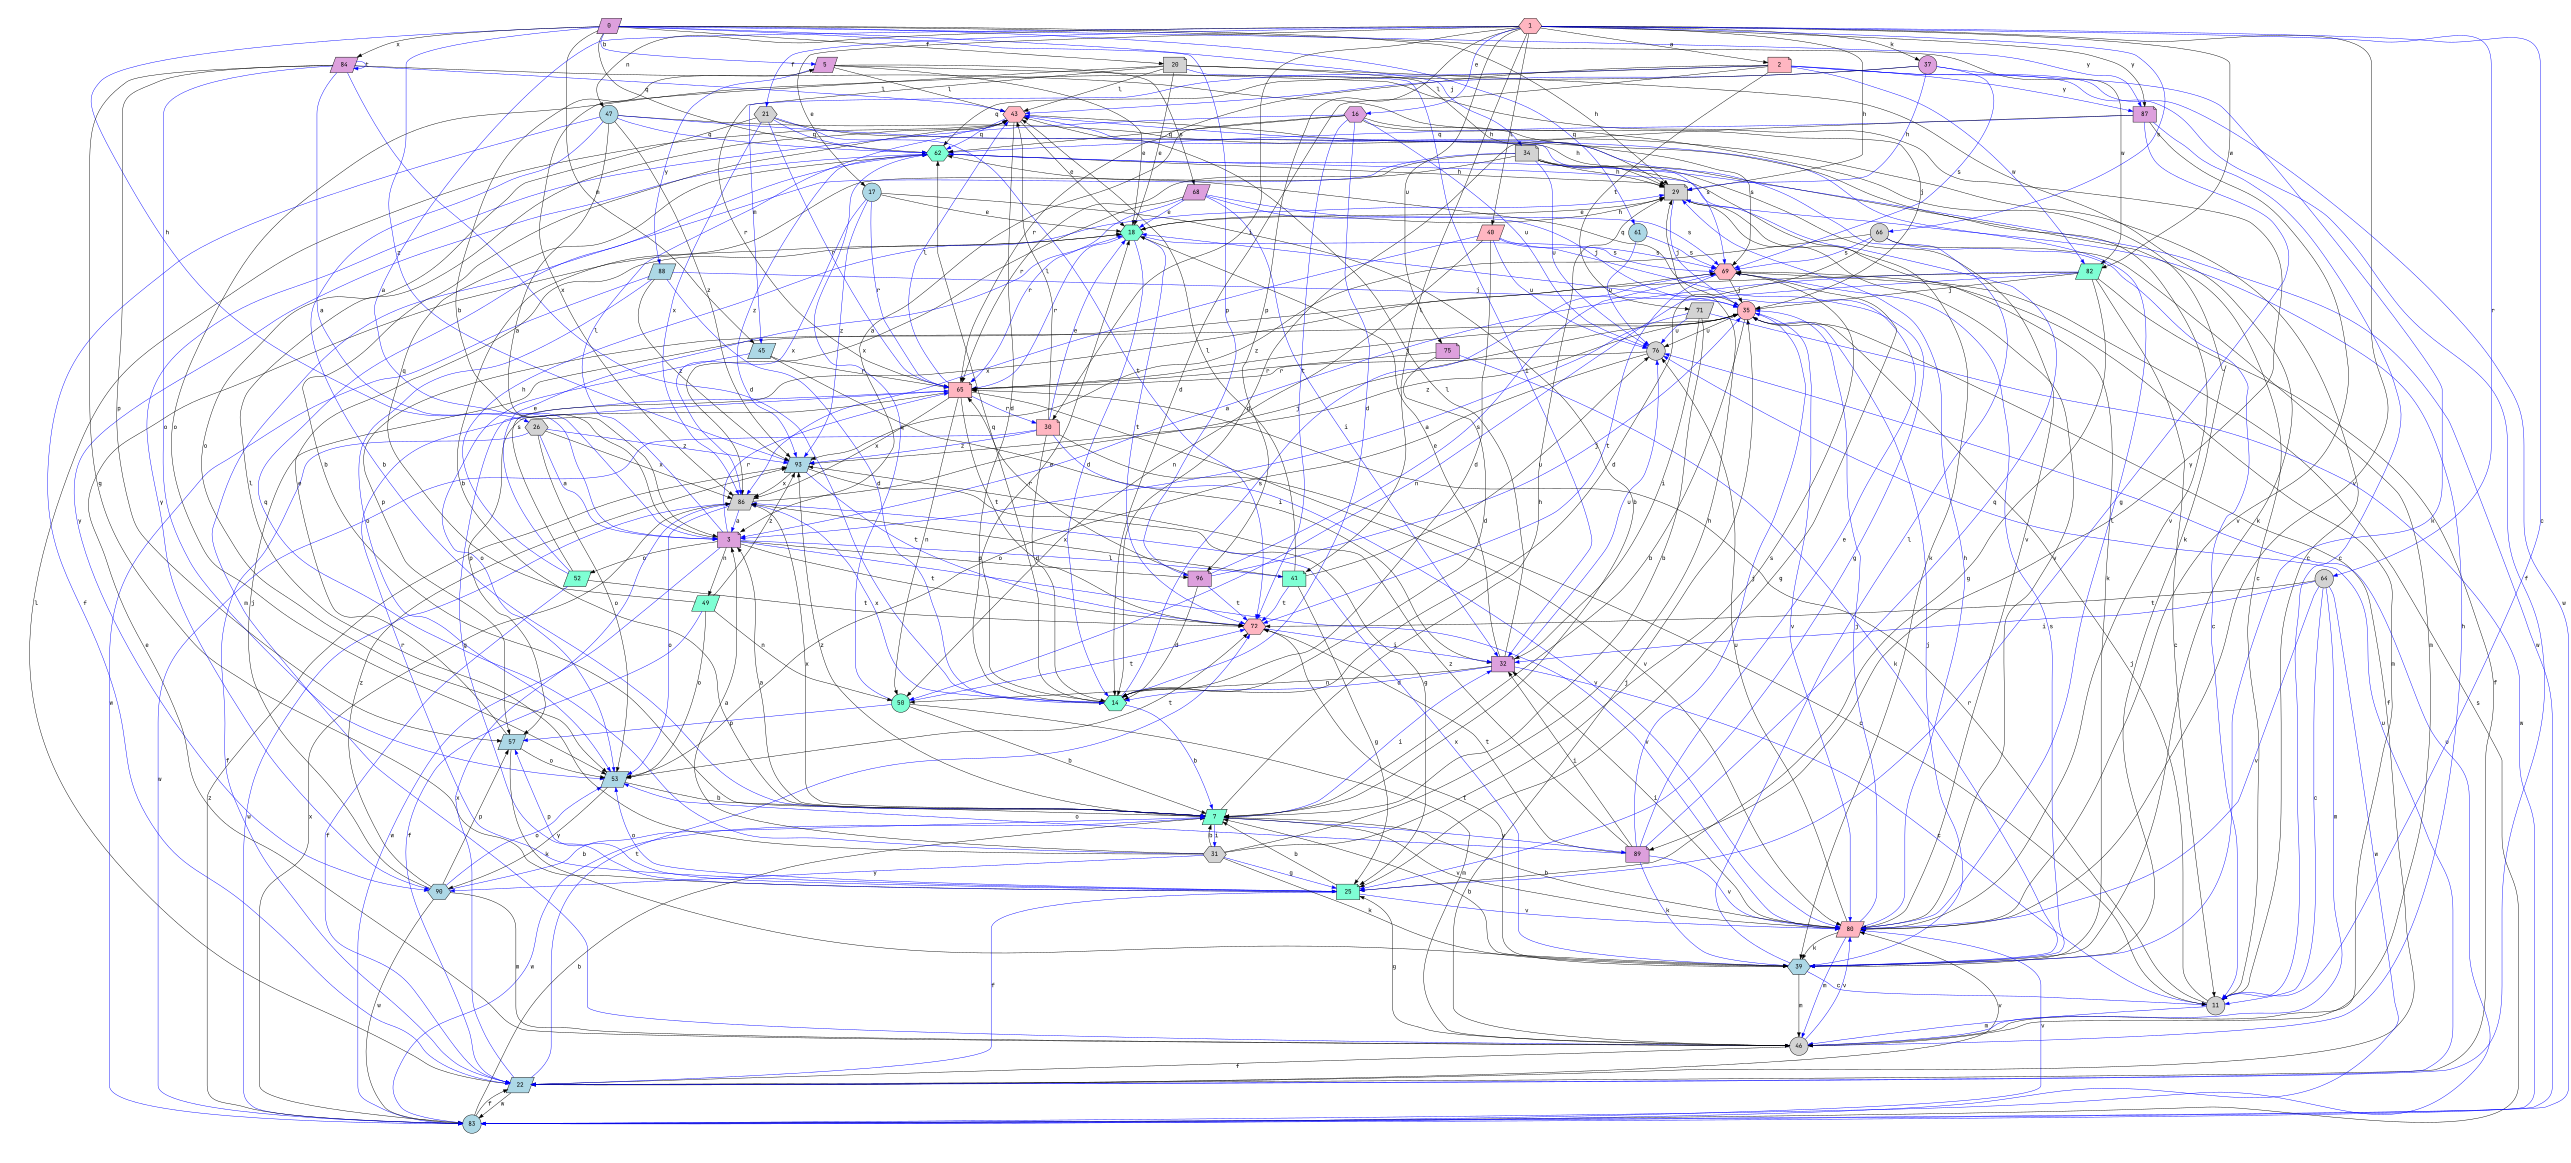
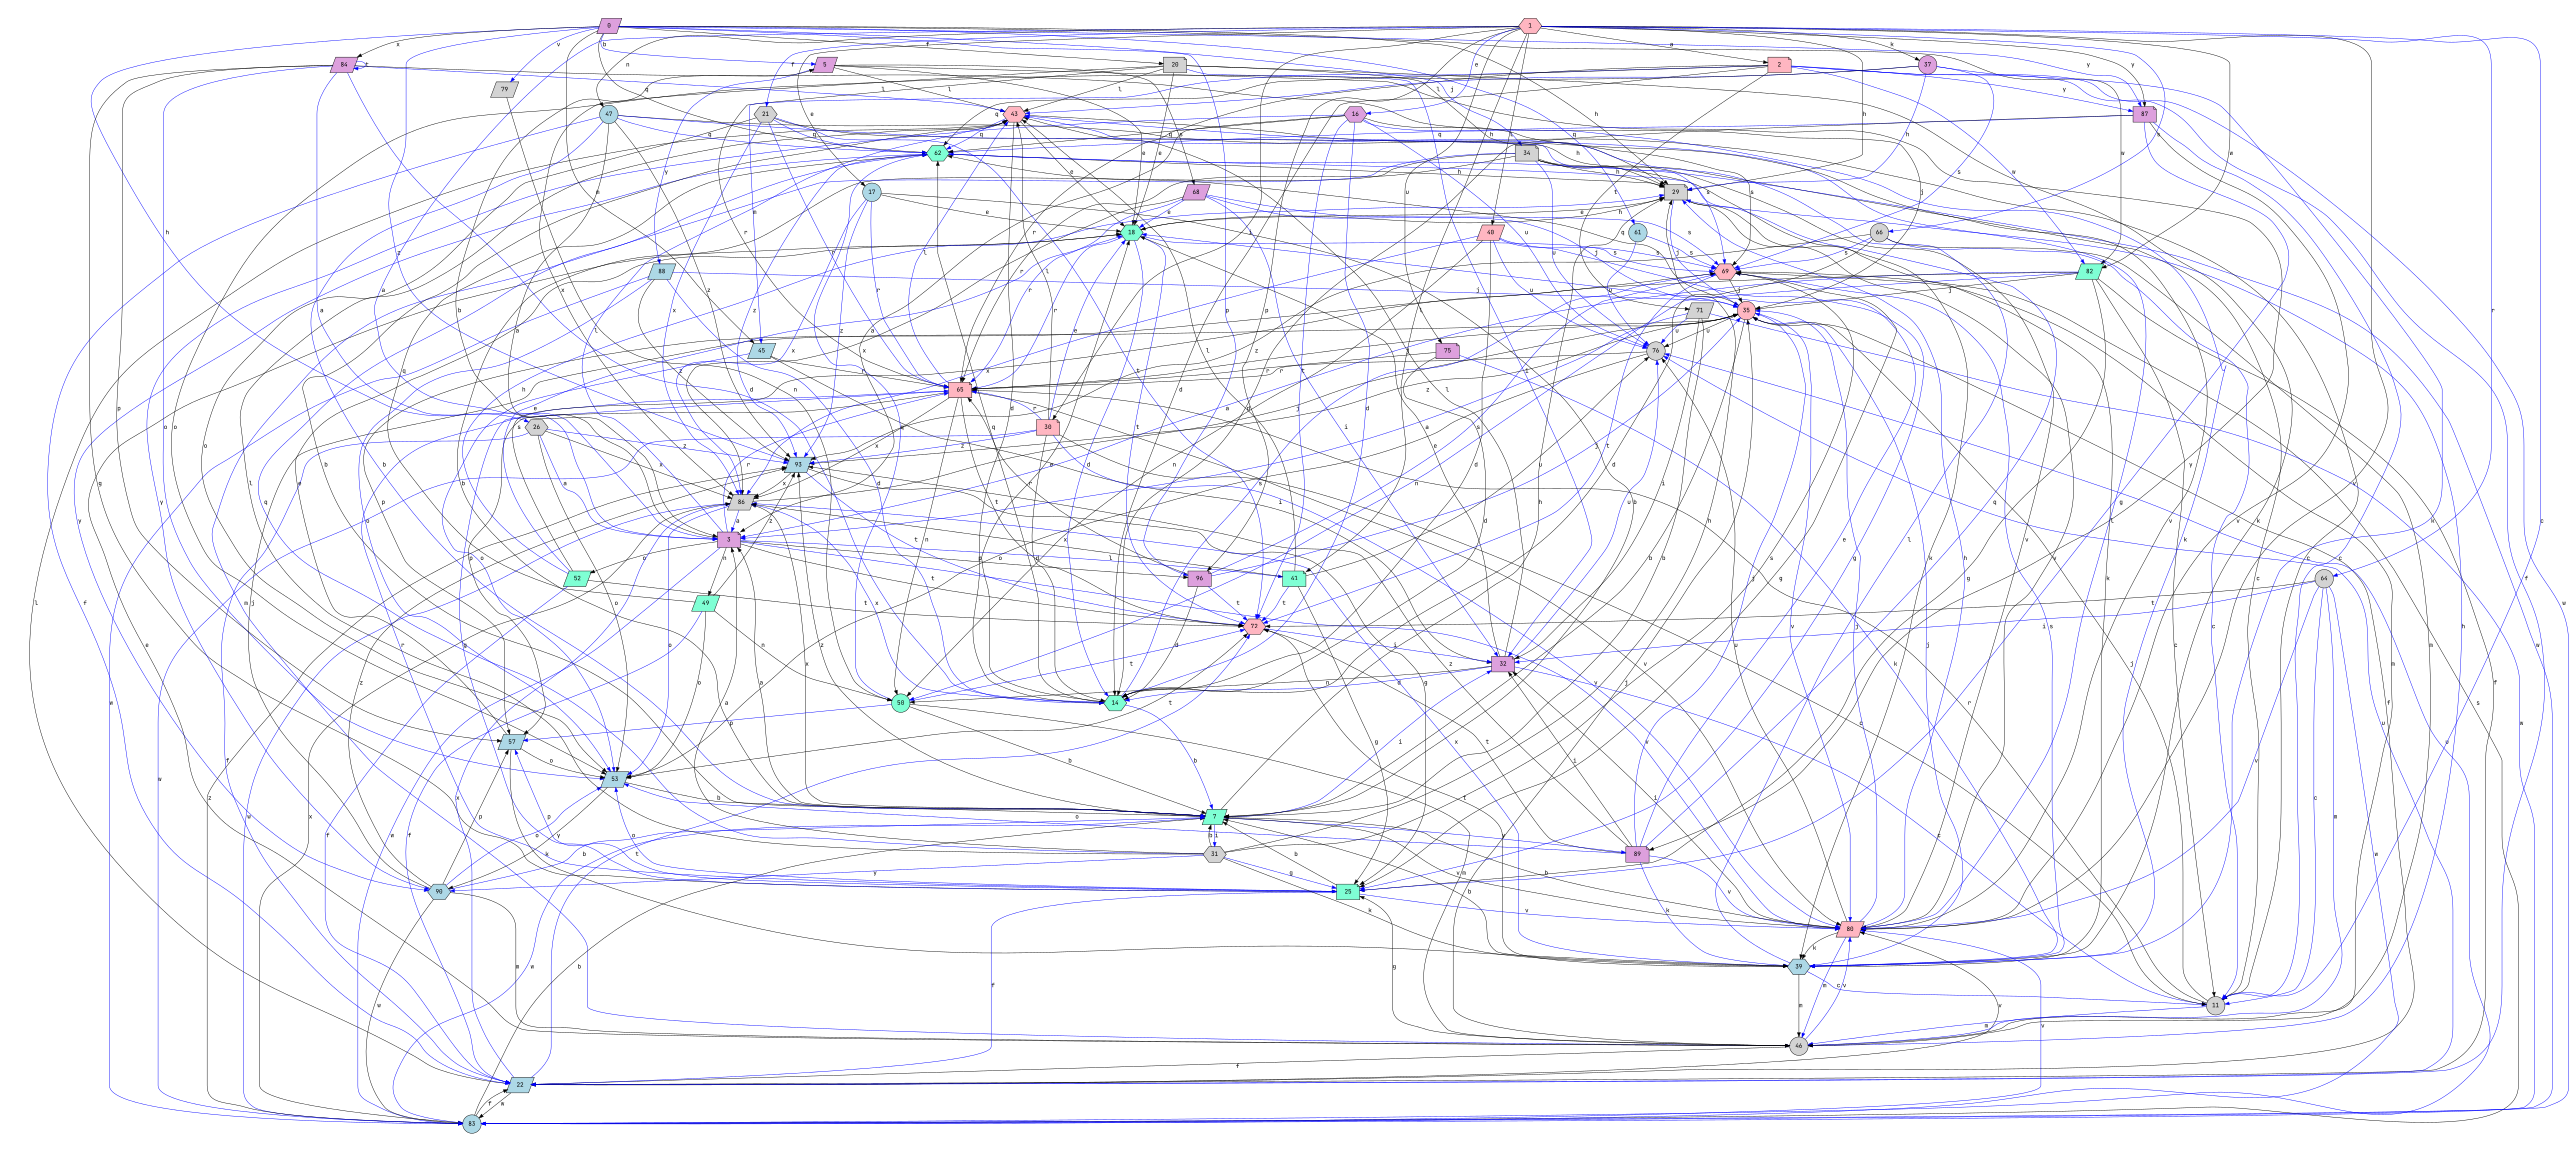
none -> (505, 90)
(2205, 315) -> (2205, 315)
(1002, 410) -> (1020, 404)
